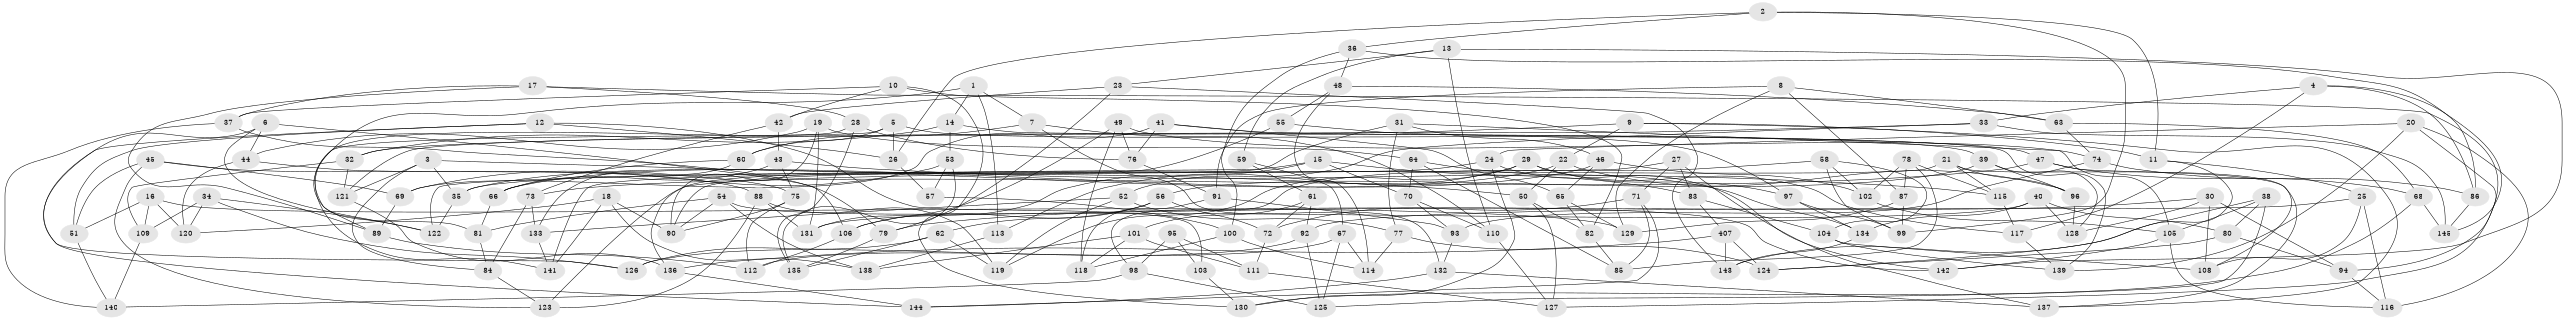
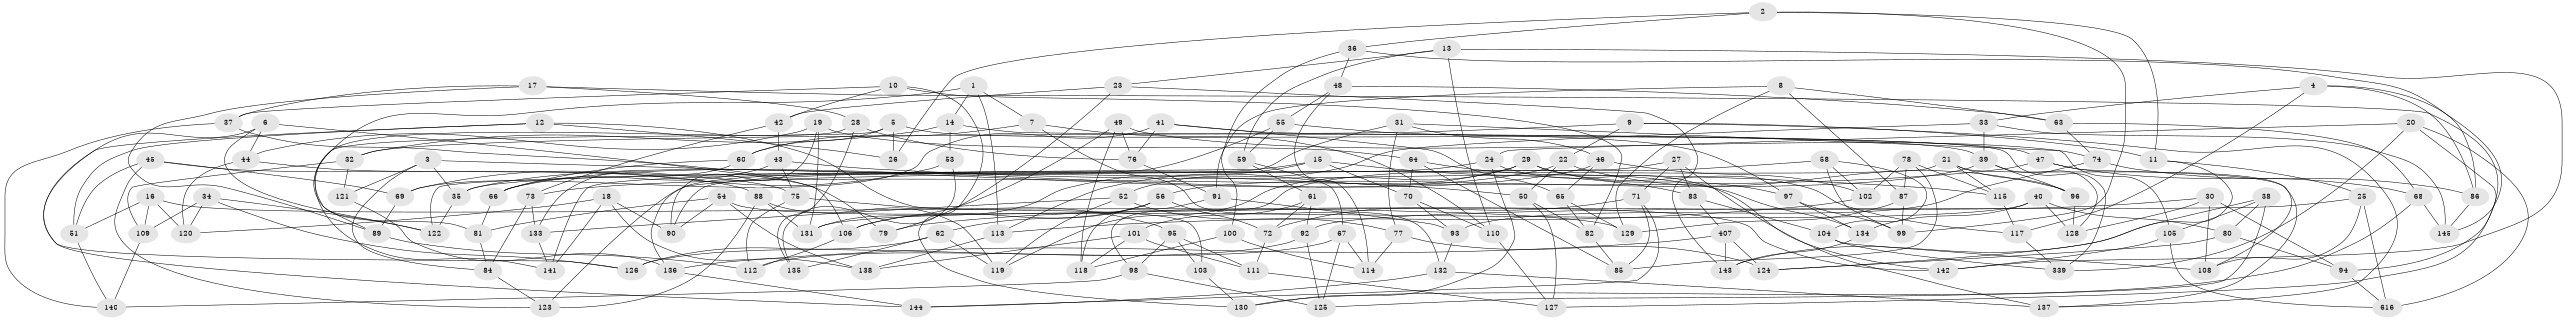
(1154, 133) -> (1984, 141)
none -> (1261, 141)
(930, 197) -> none
(1995, 221) -> (1453, 219)
(710, 224) -> (987, 208)
(840, 253) -> none
(2060, 271) -> (2060, 271)
(2387, 308) -> (2387, 308)
